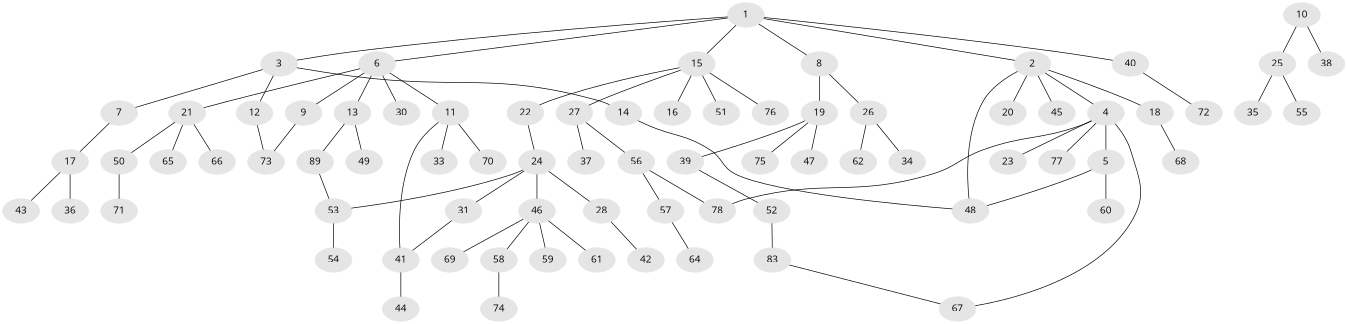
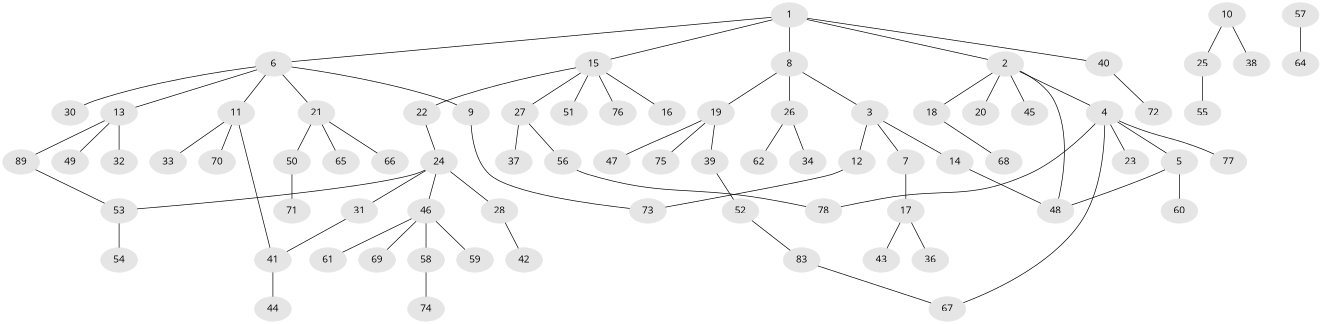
(512, 35) -> (830, 88)
(1253, 113) -> none
none -> (119, 162)
(651, 186) -> none
